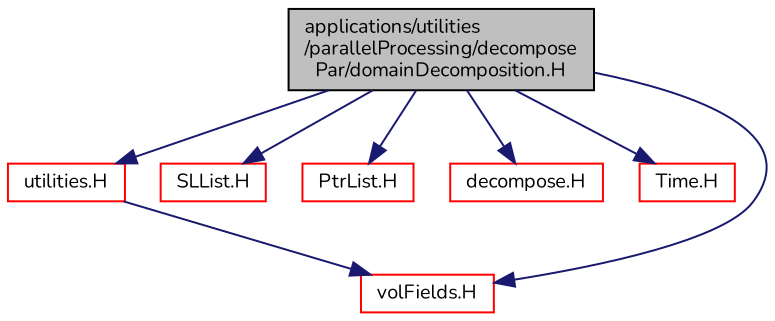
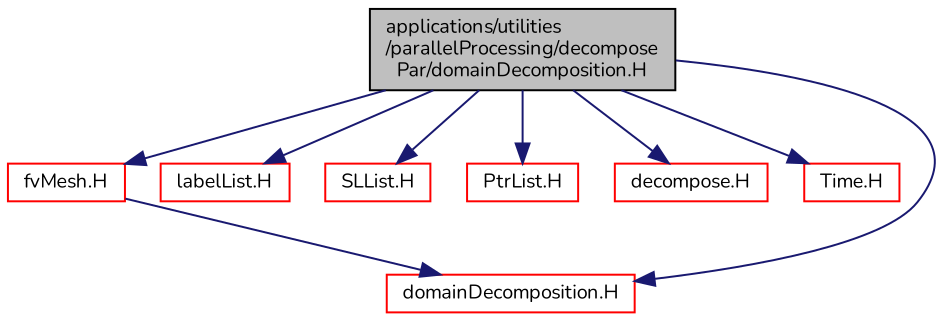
(66, 182) -> (66, 182)
none -> (225, 182)
(427, 294) -> (511, 294)
